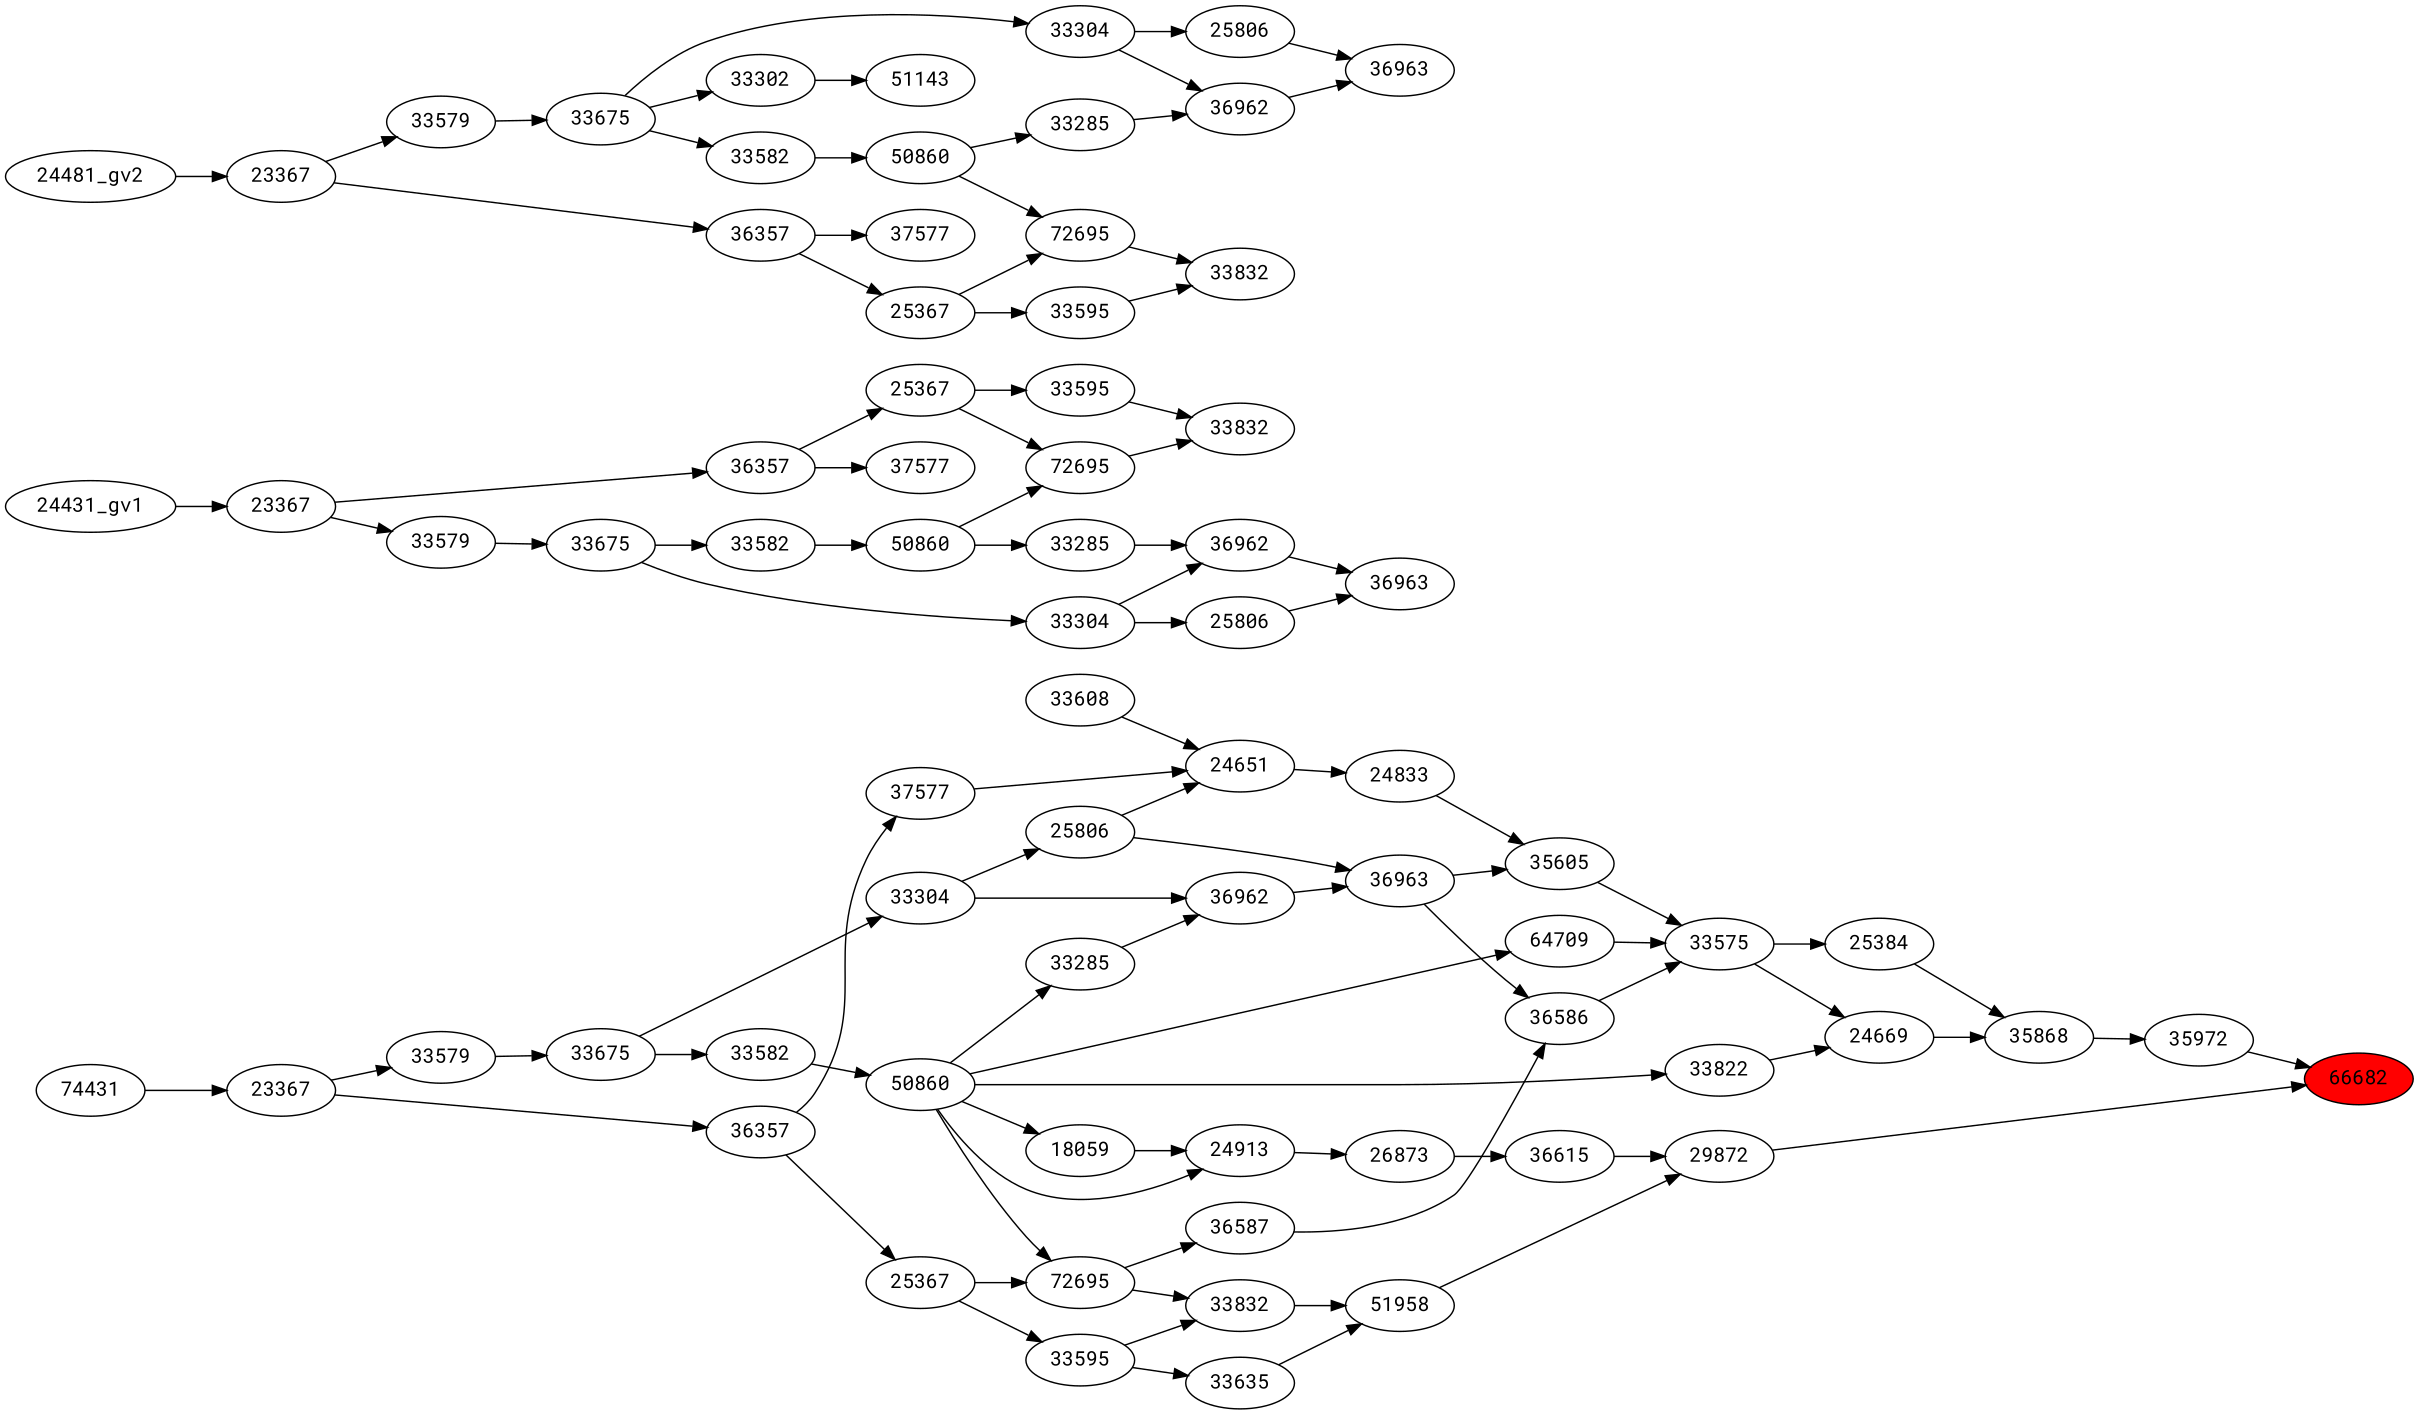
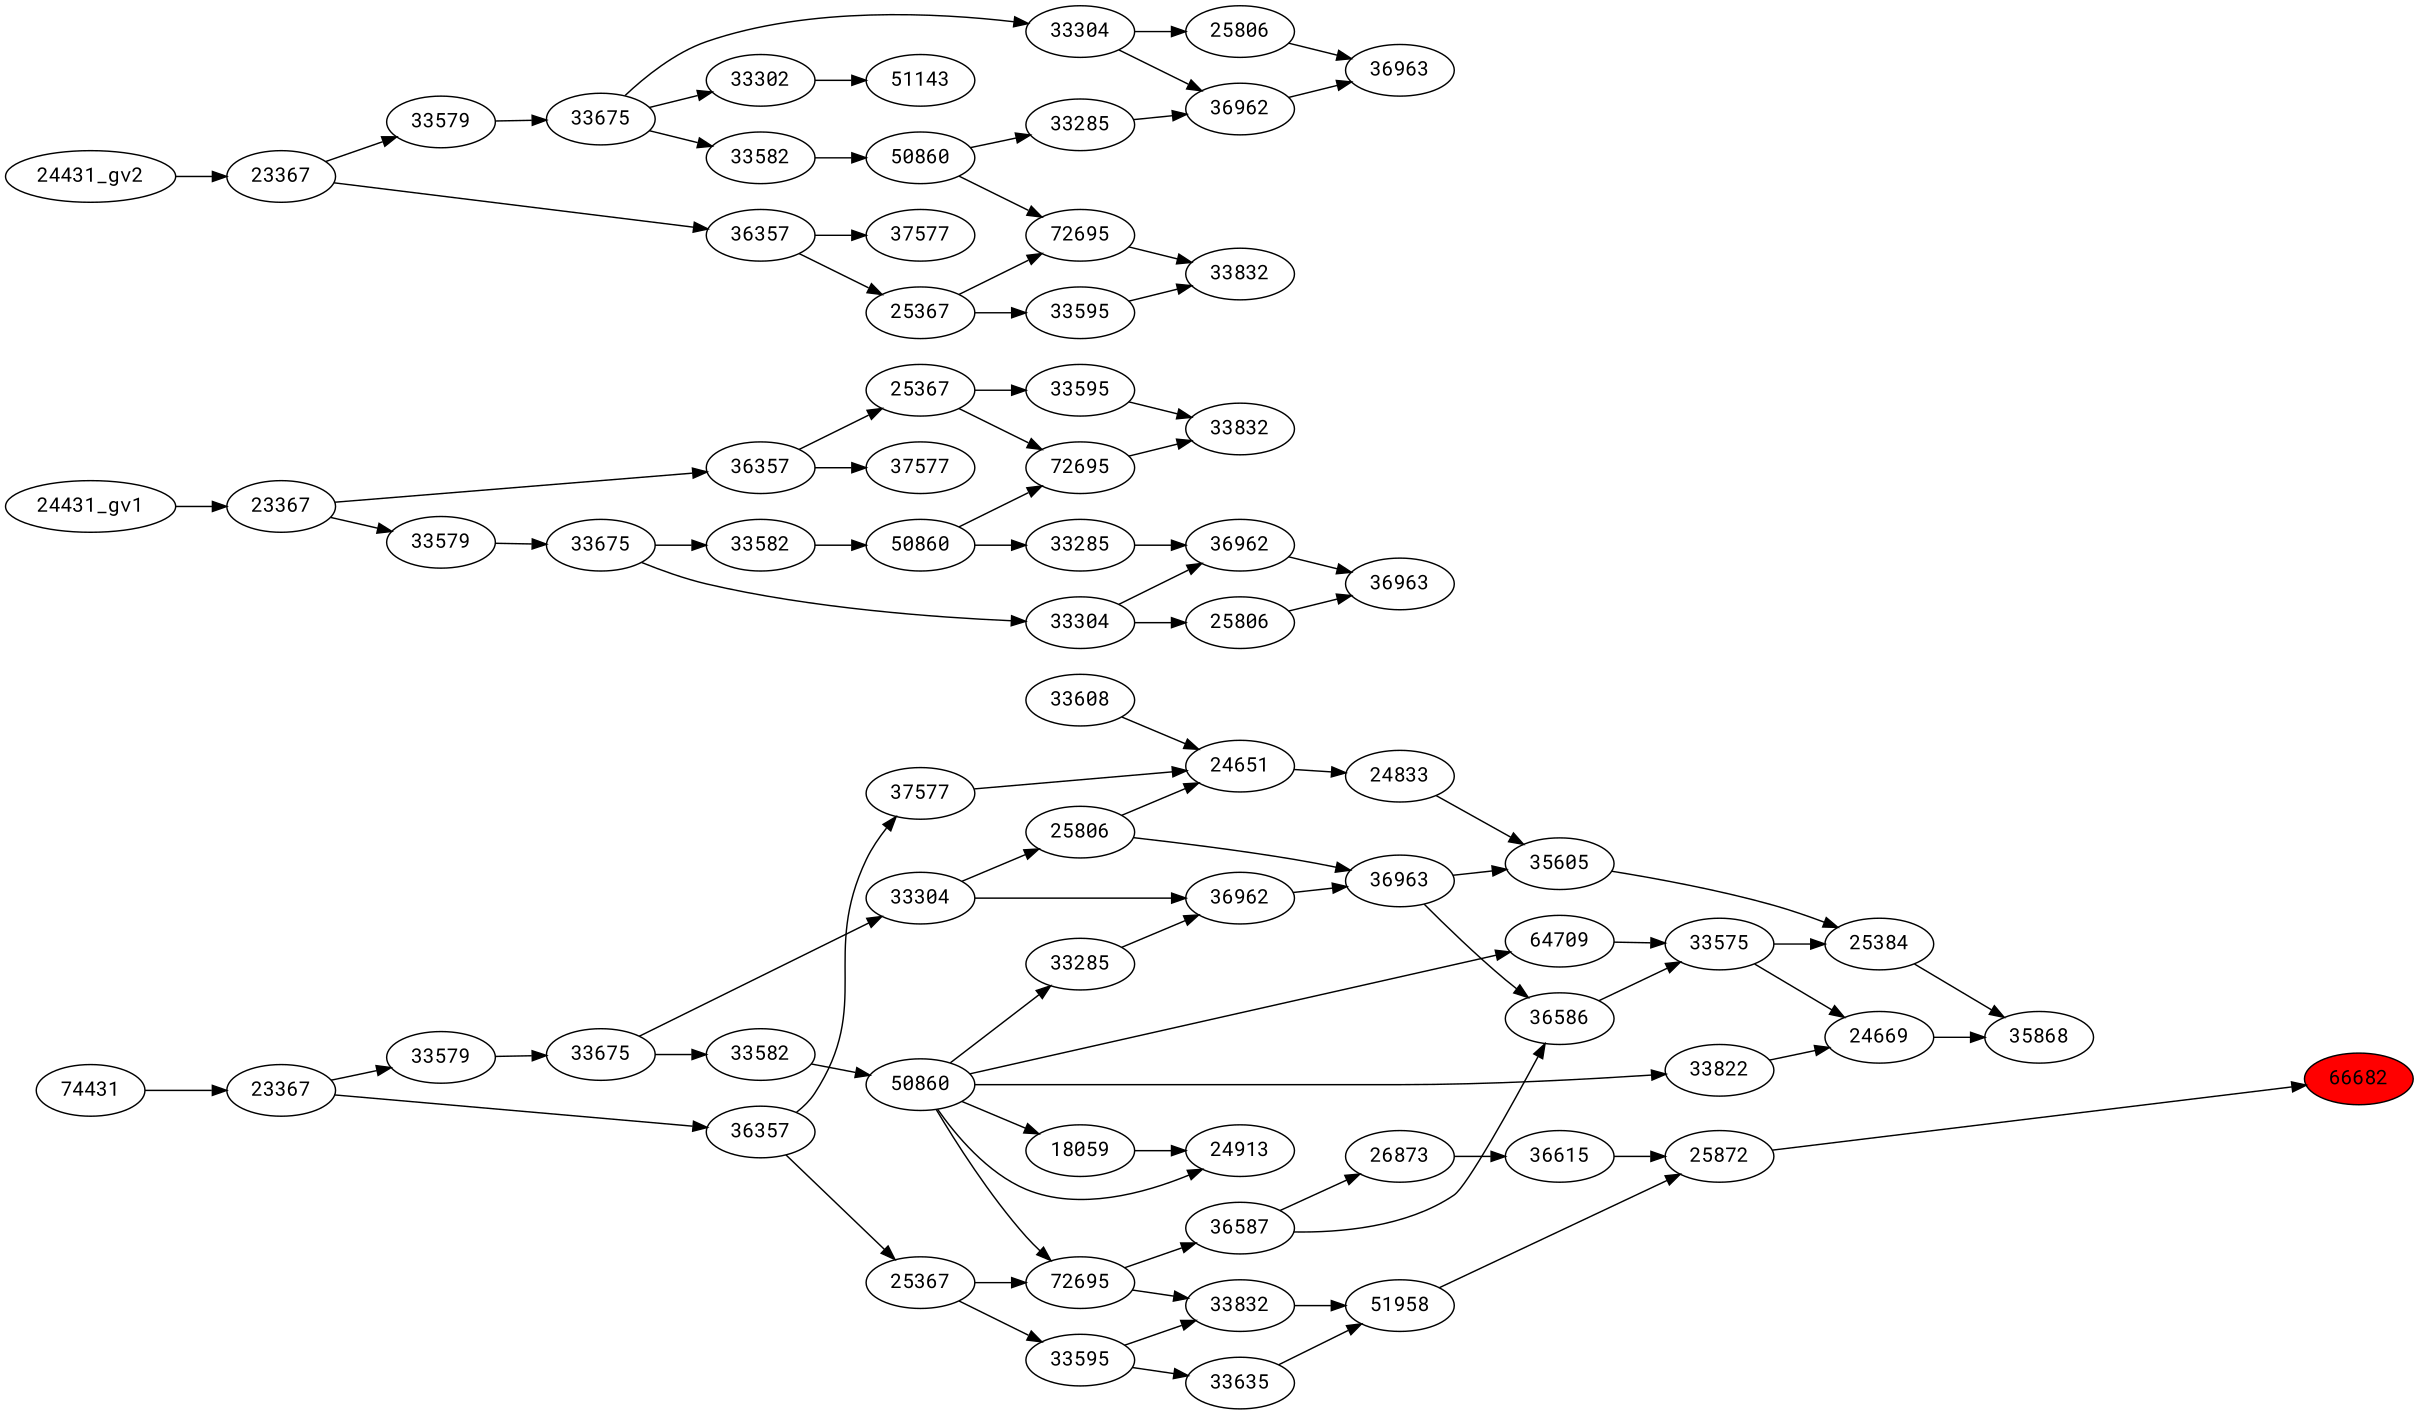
(91, 176) -> (91, 176)
(1633, 900) -> (1719, 892)
(2199, 1040) -> none
(1313, 1153) -> (1313, 1195)
(1720, 1156) -> (1720, 1156)
